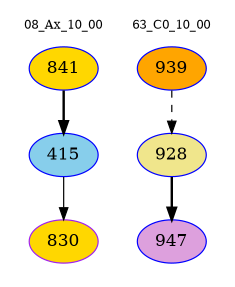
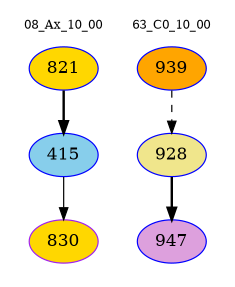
(64, 68) -> (64, 68)
